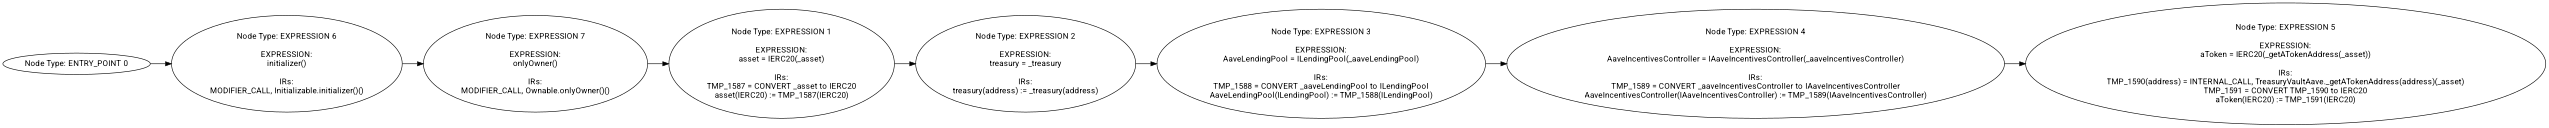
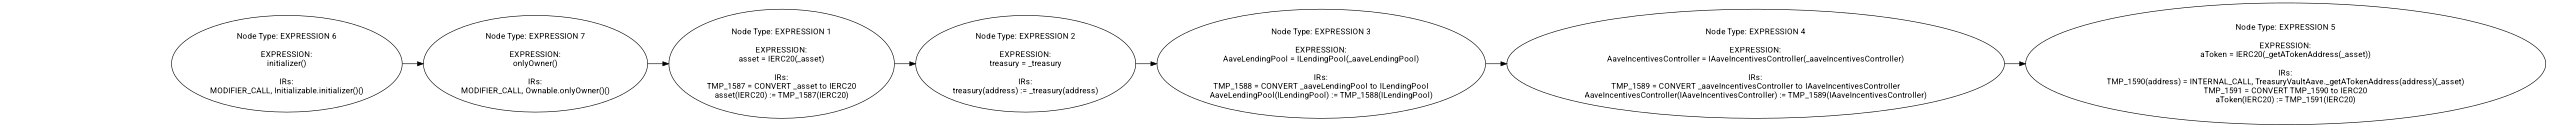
(77, 64) -> none
